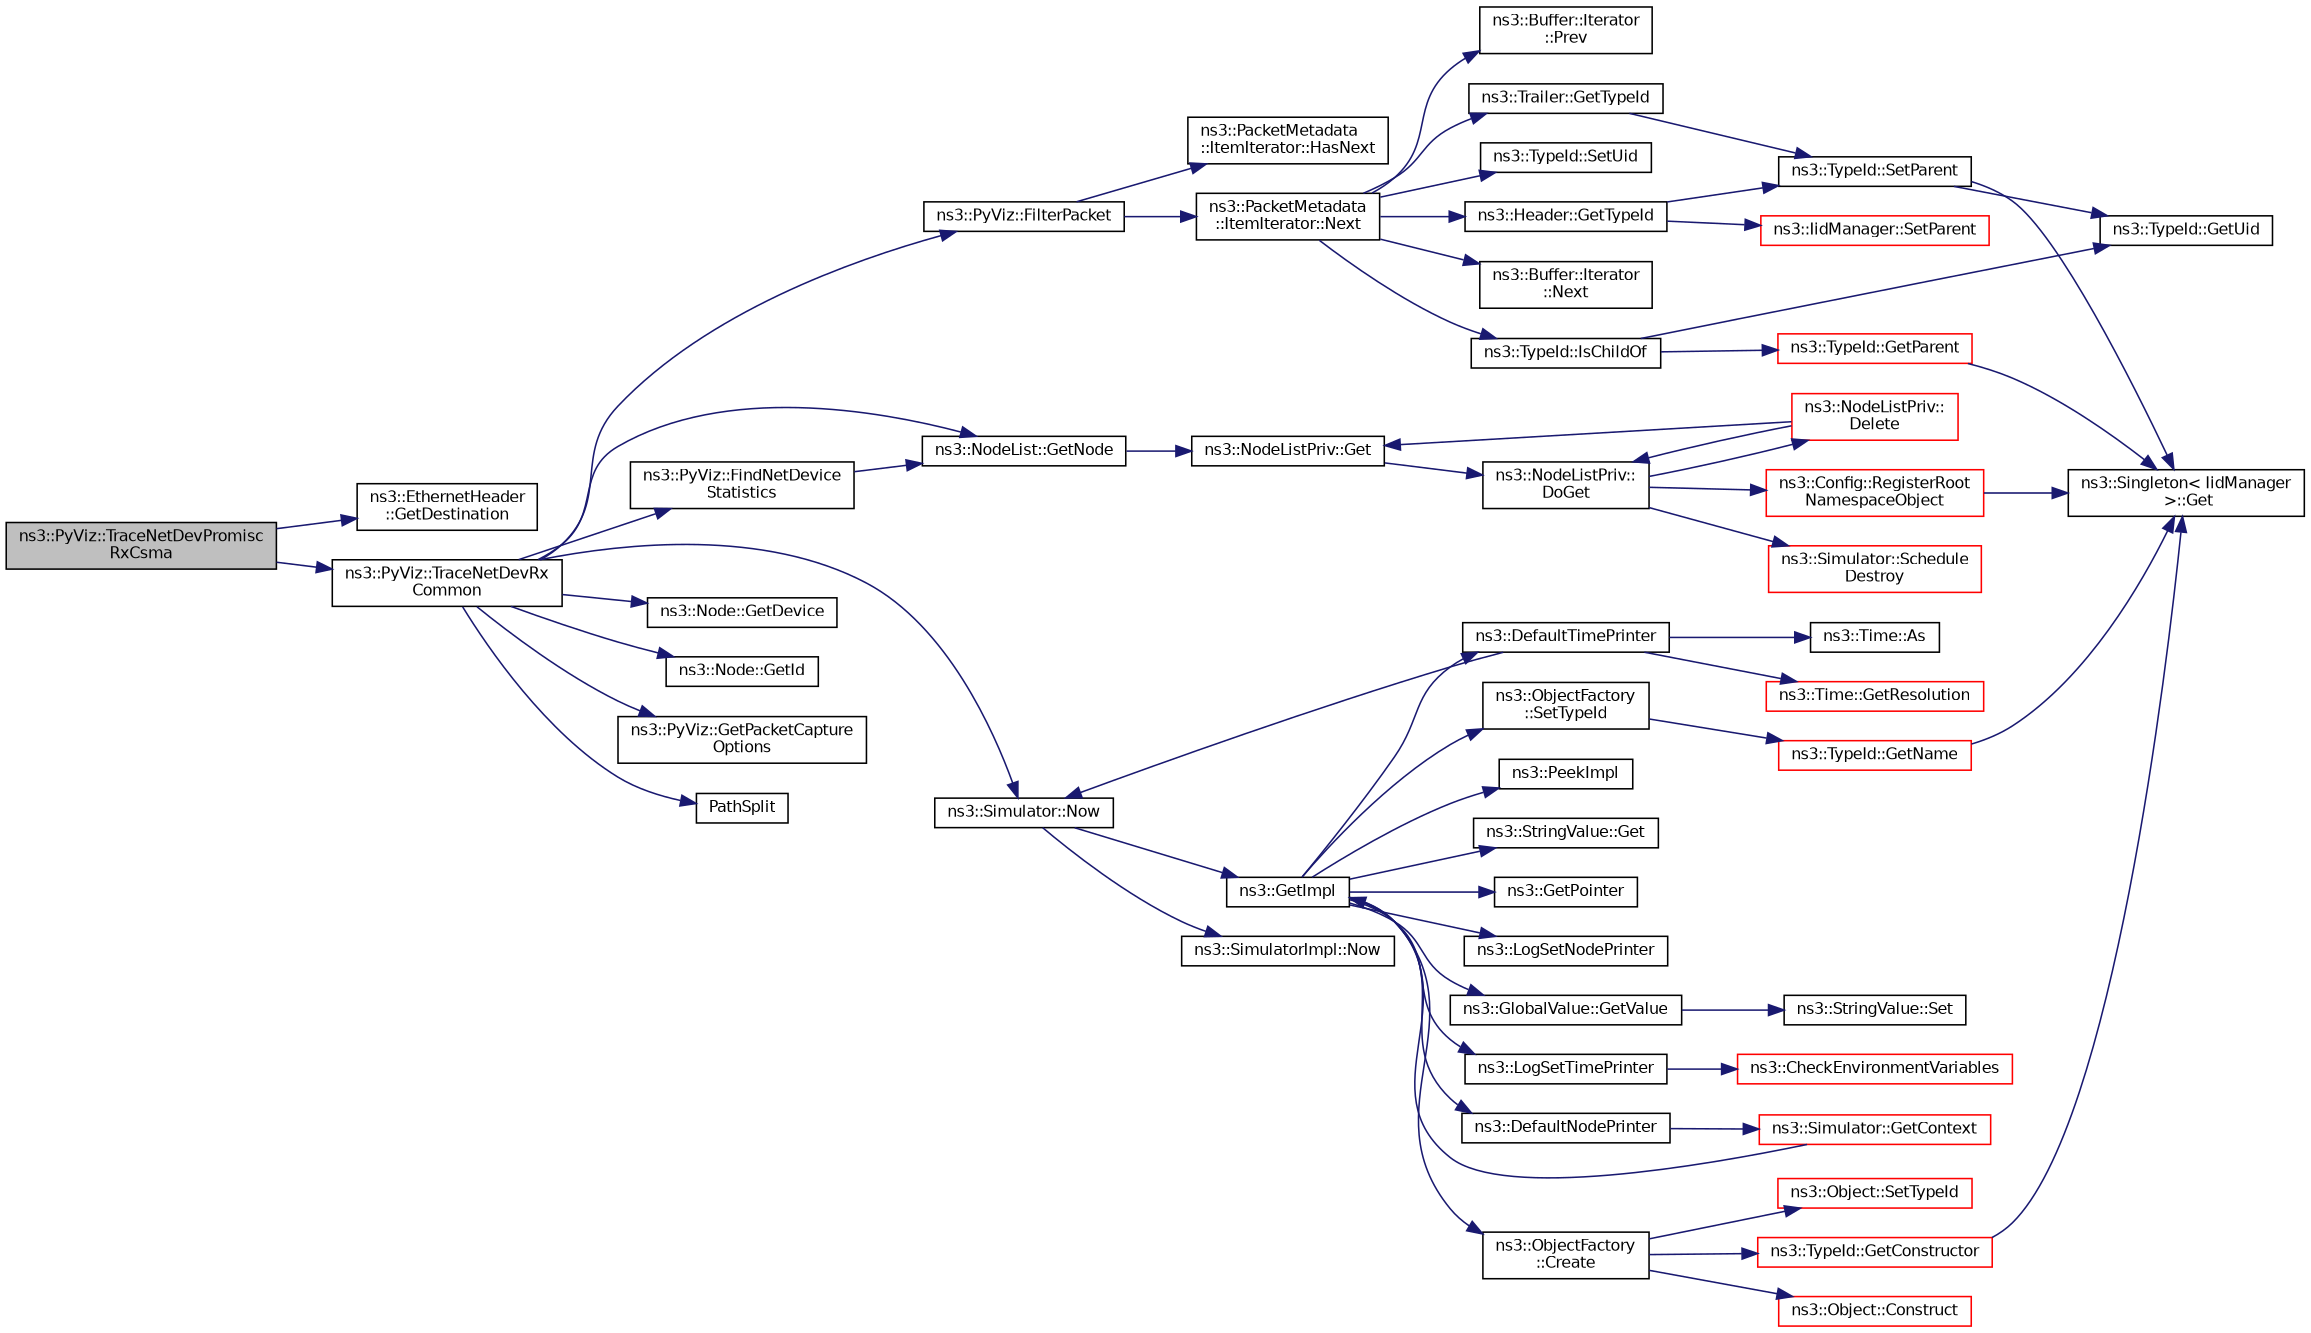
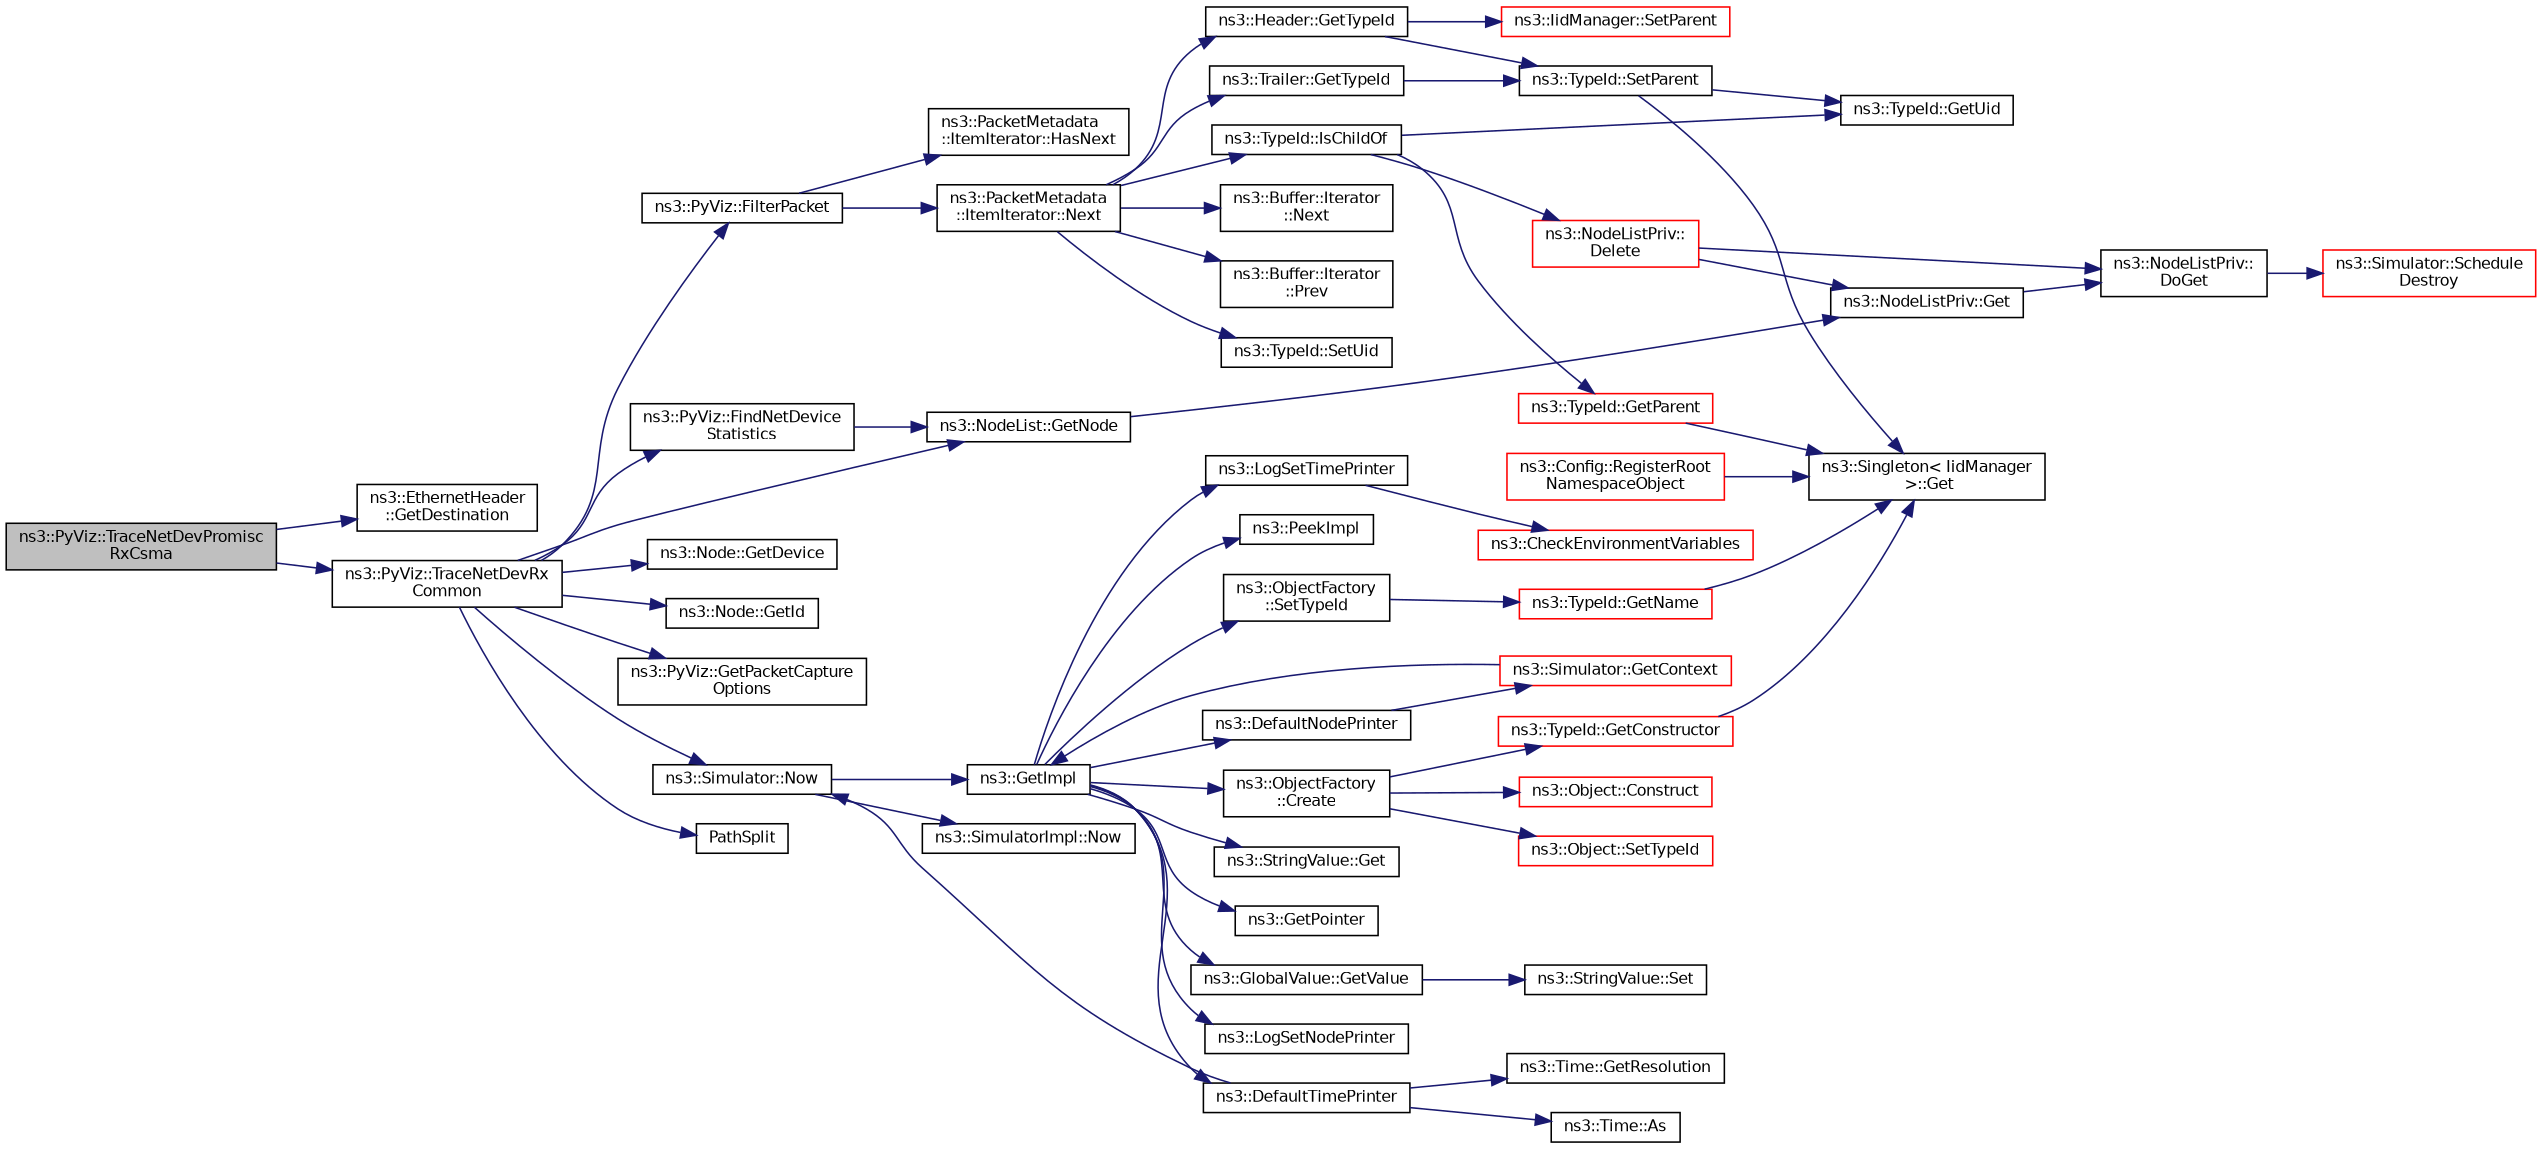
(1721, 461) -> (1459, 182)
(1700, 489) -> none
(1875, 696) -> (1616, 1068)
